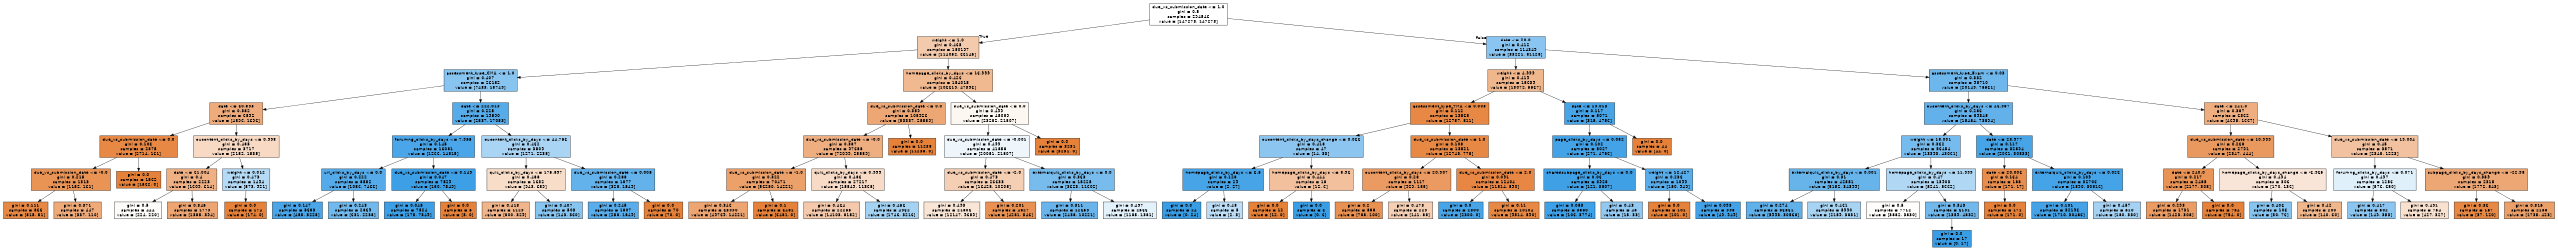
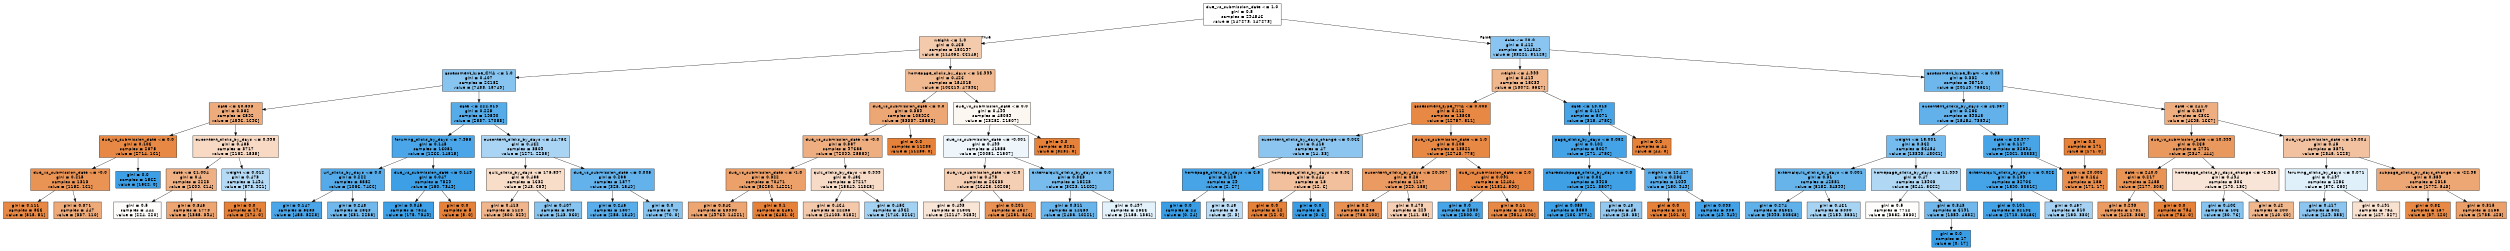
(139, 180) -> (138, 180)
(2005, 195) -> (2085, 160)
(663, 210) -> (663, 210)
